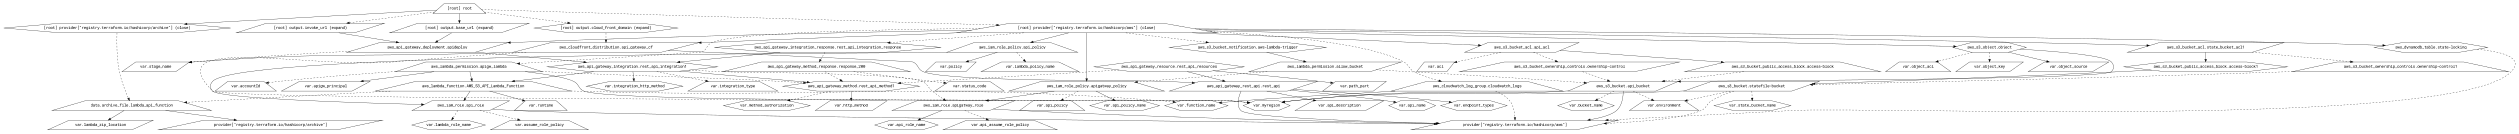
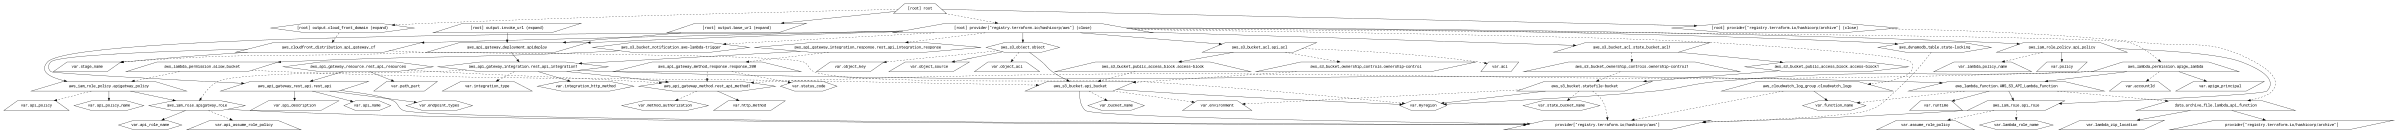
(392, 17) -> none
(969, 86) -> (809, 86)
(953, 106) -> (197, 106)
